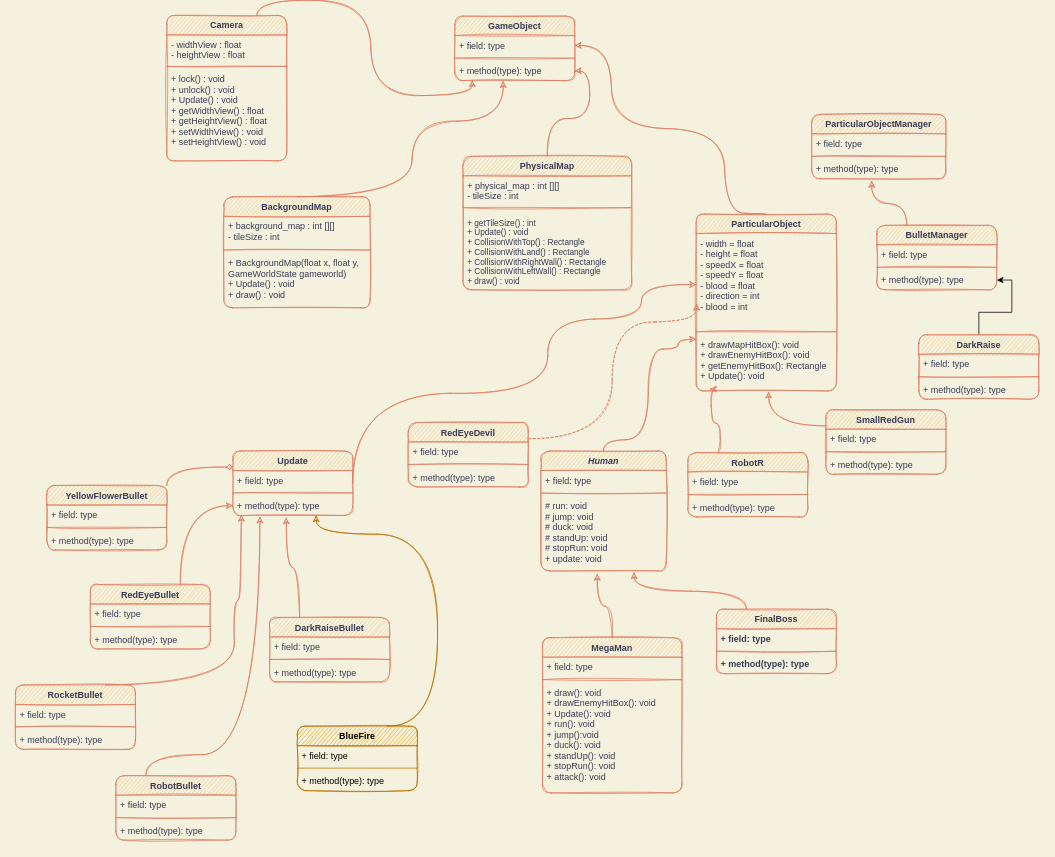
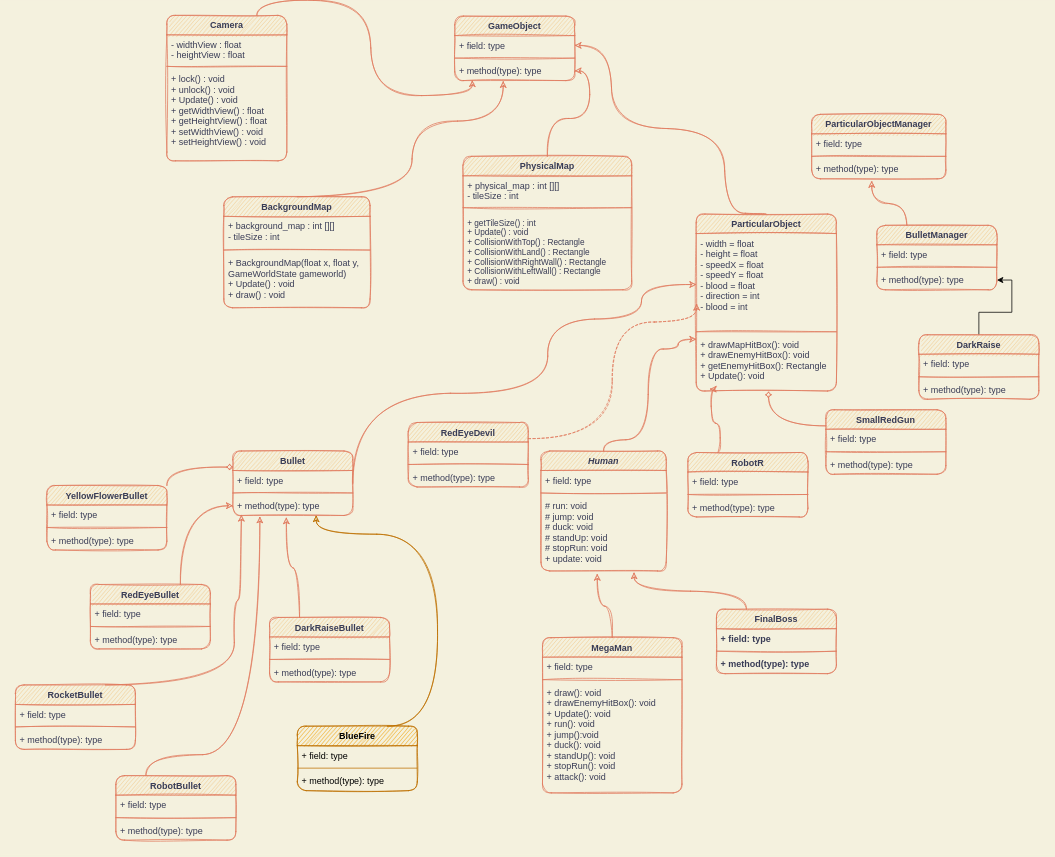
(769, 398) -> (769, 399)
(293, 461) -> (293, 461)
